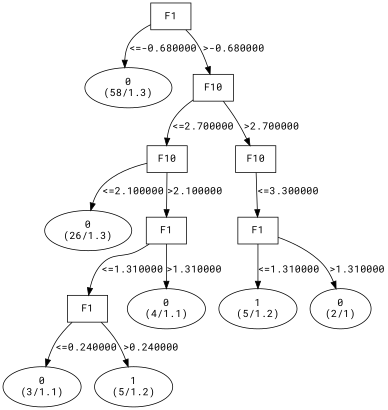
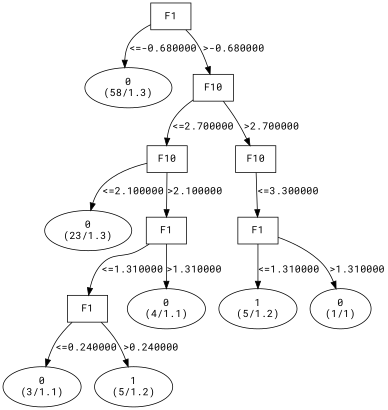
(88, 231) -> (88, 231)
(341, 309) -> (341, 309)
